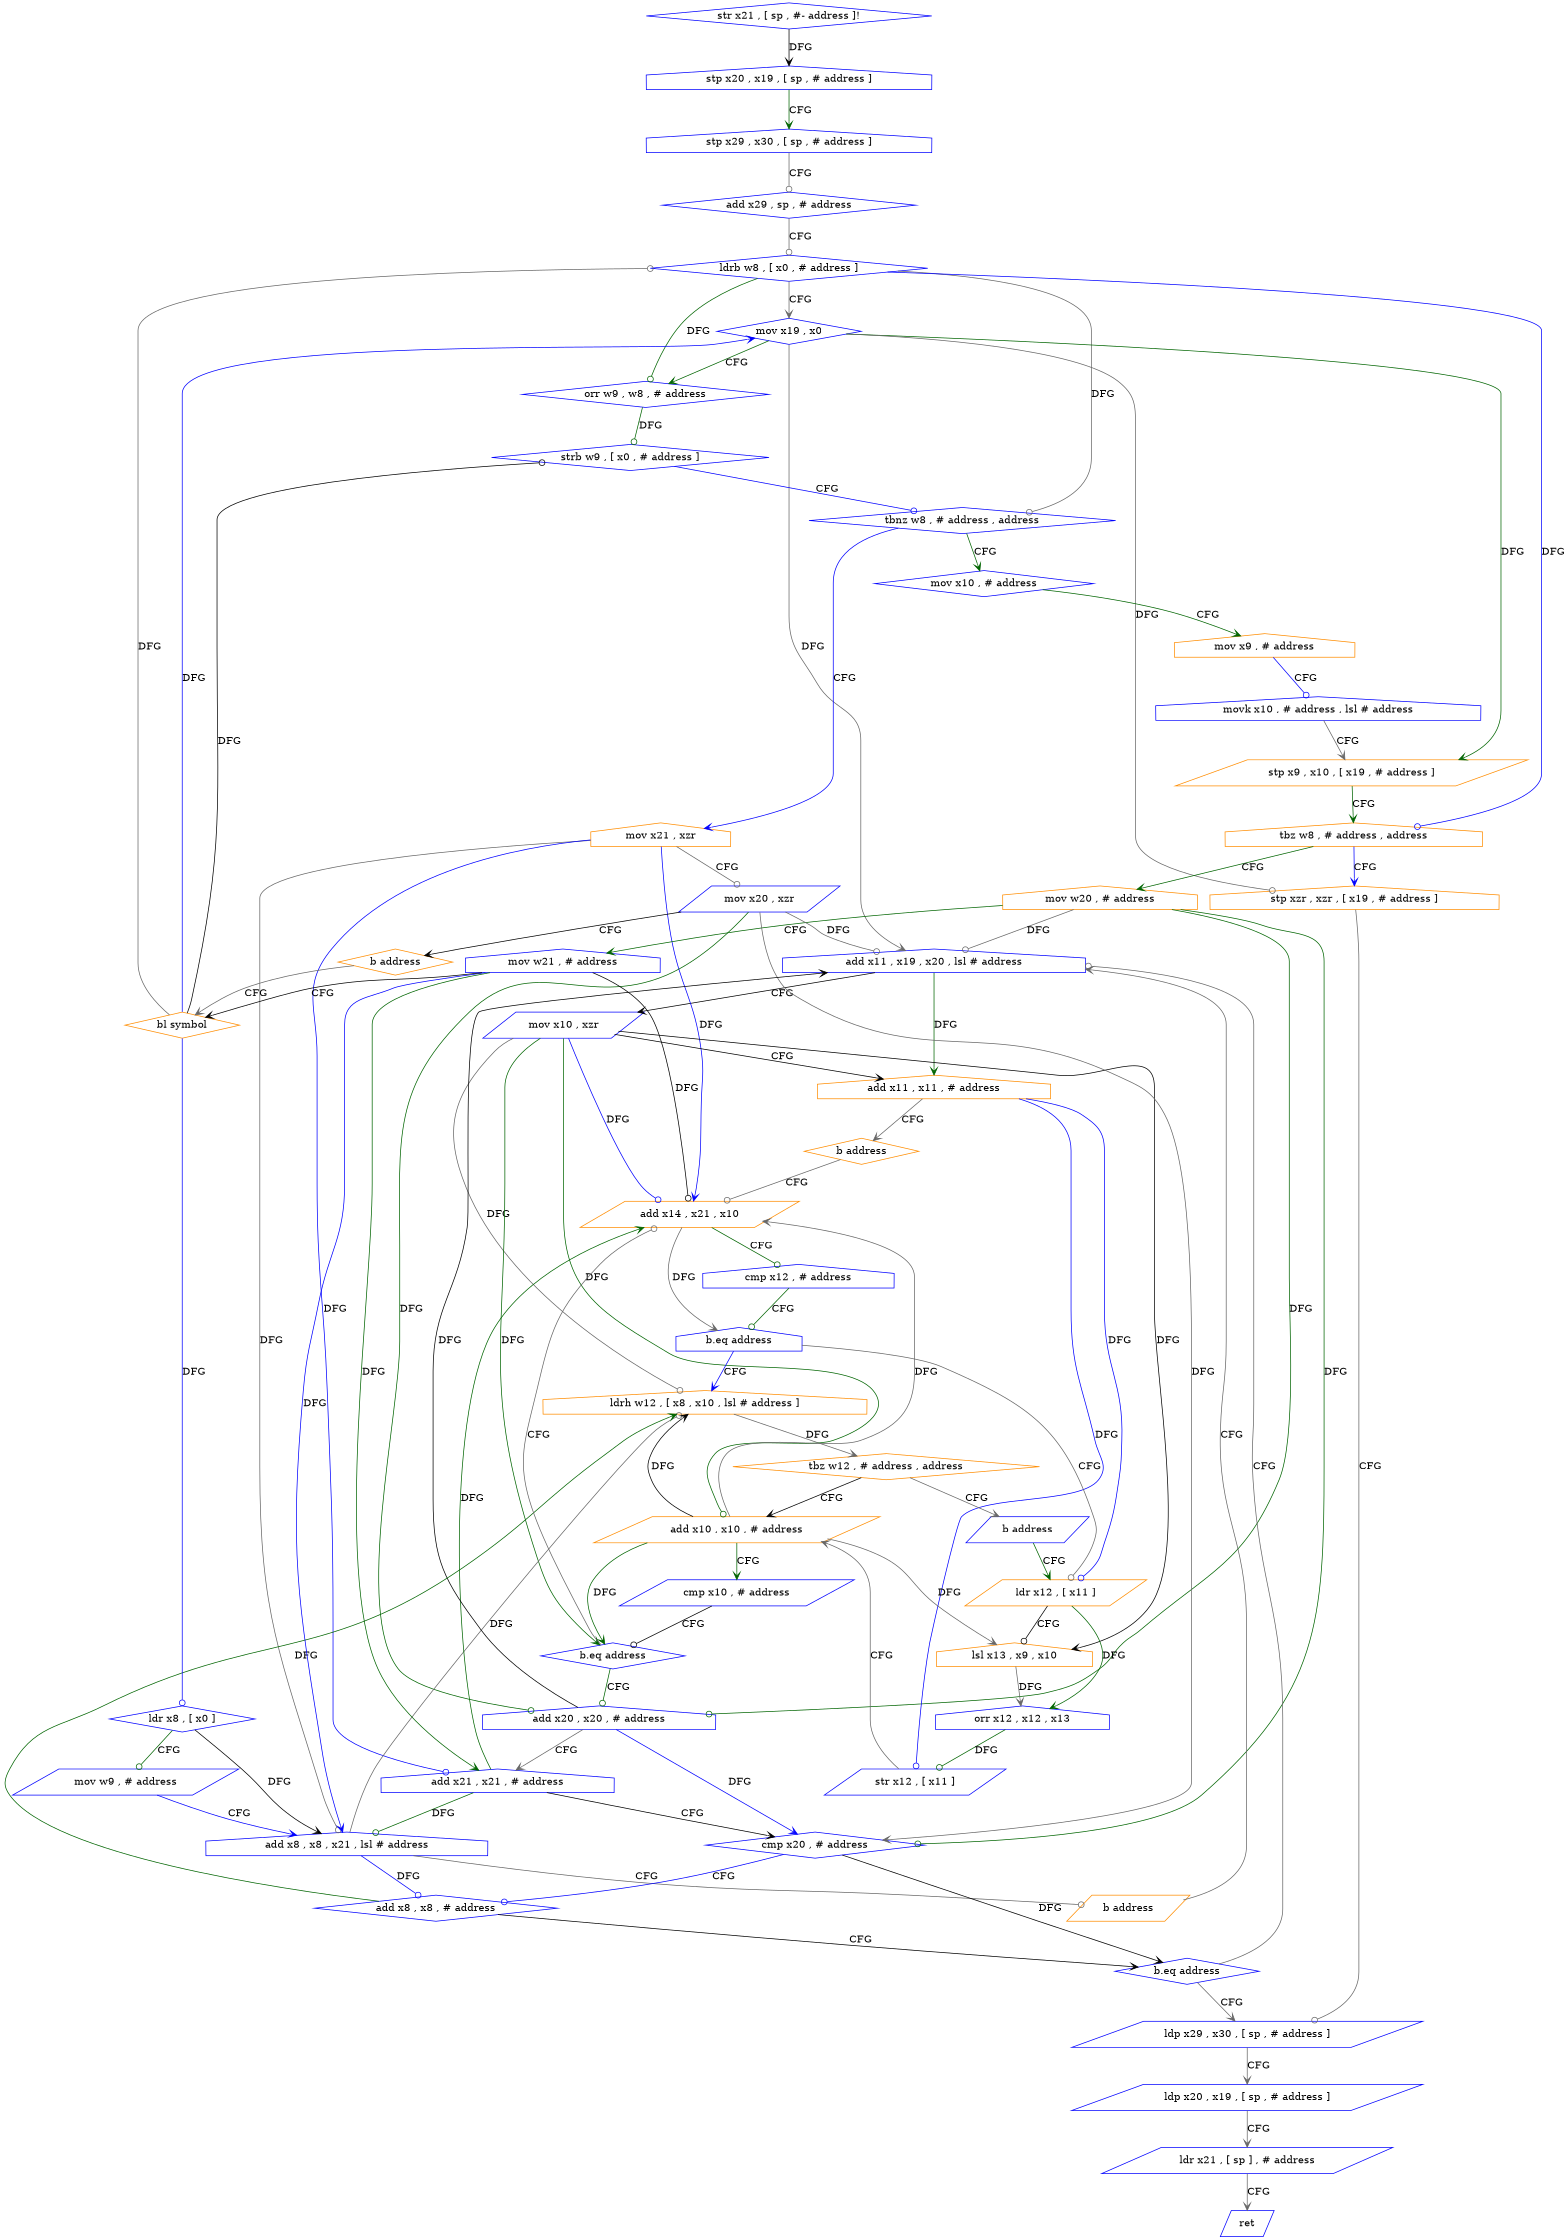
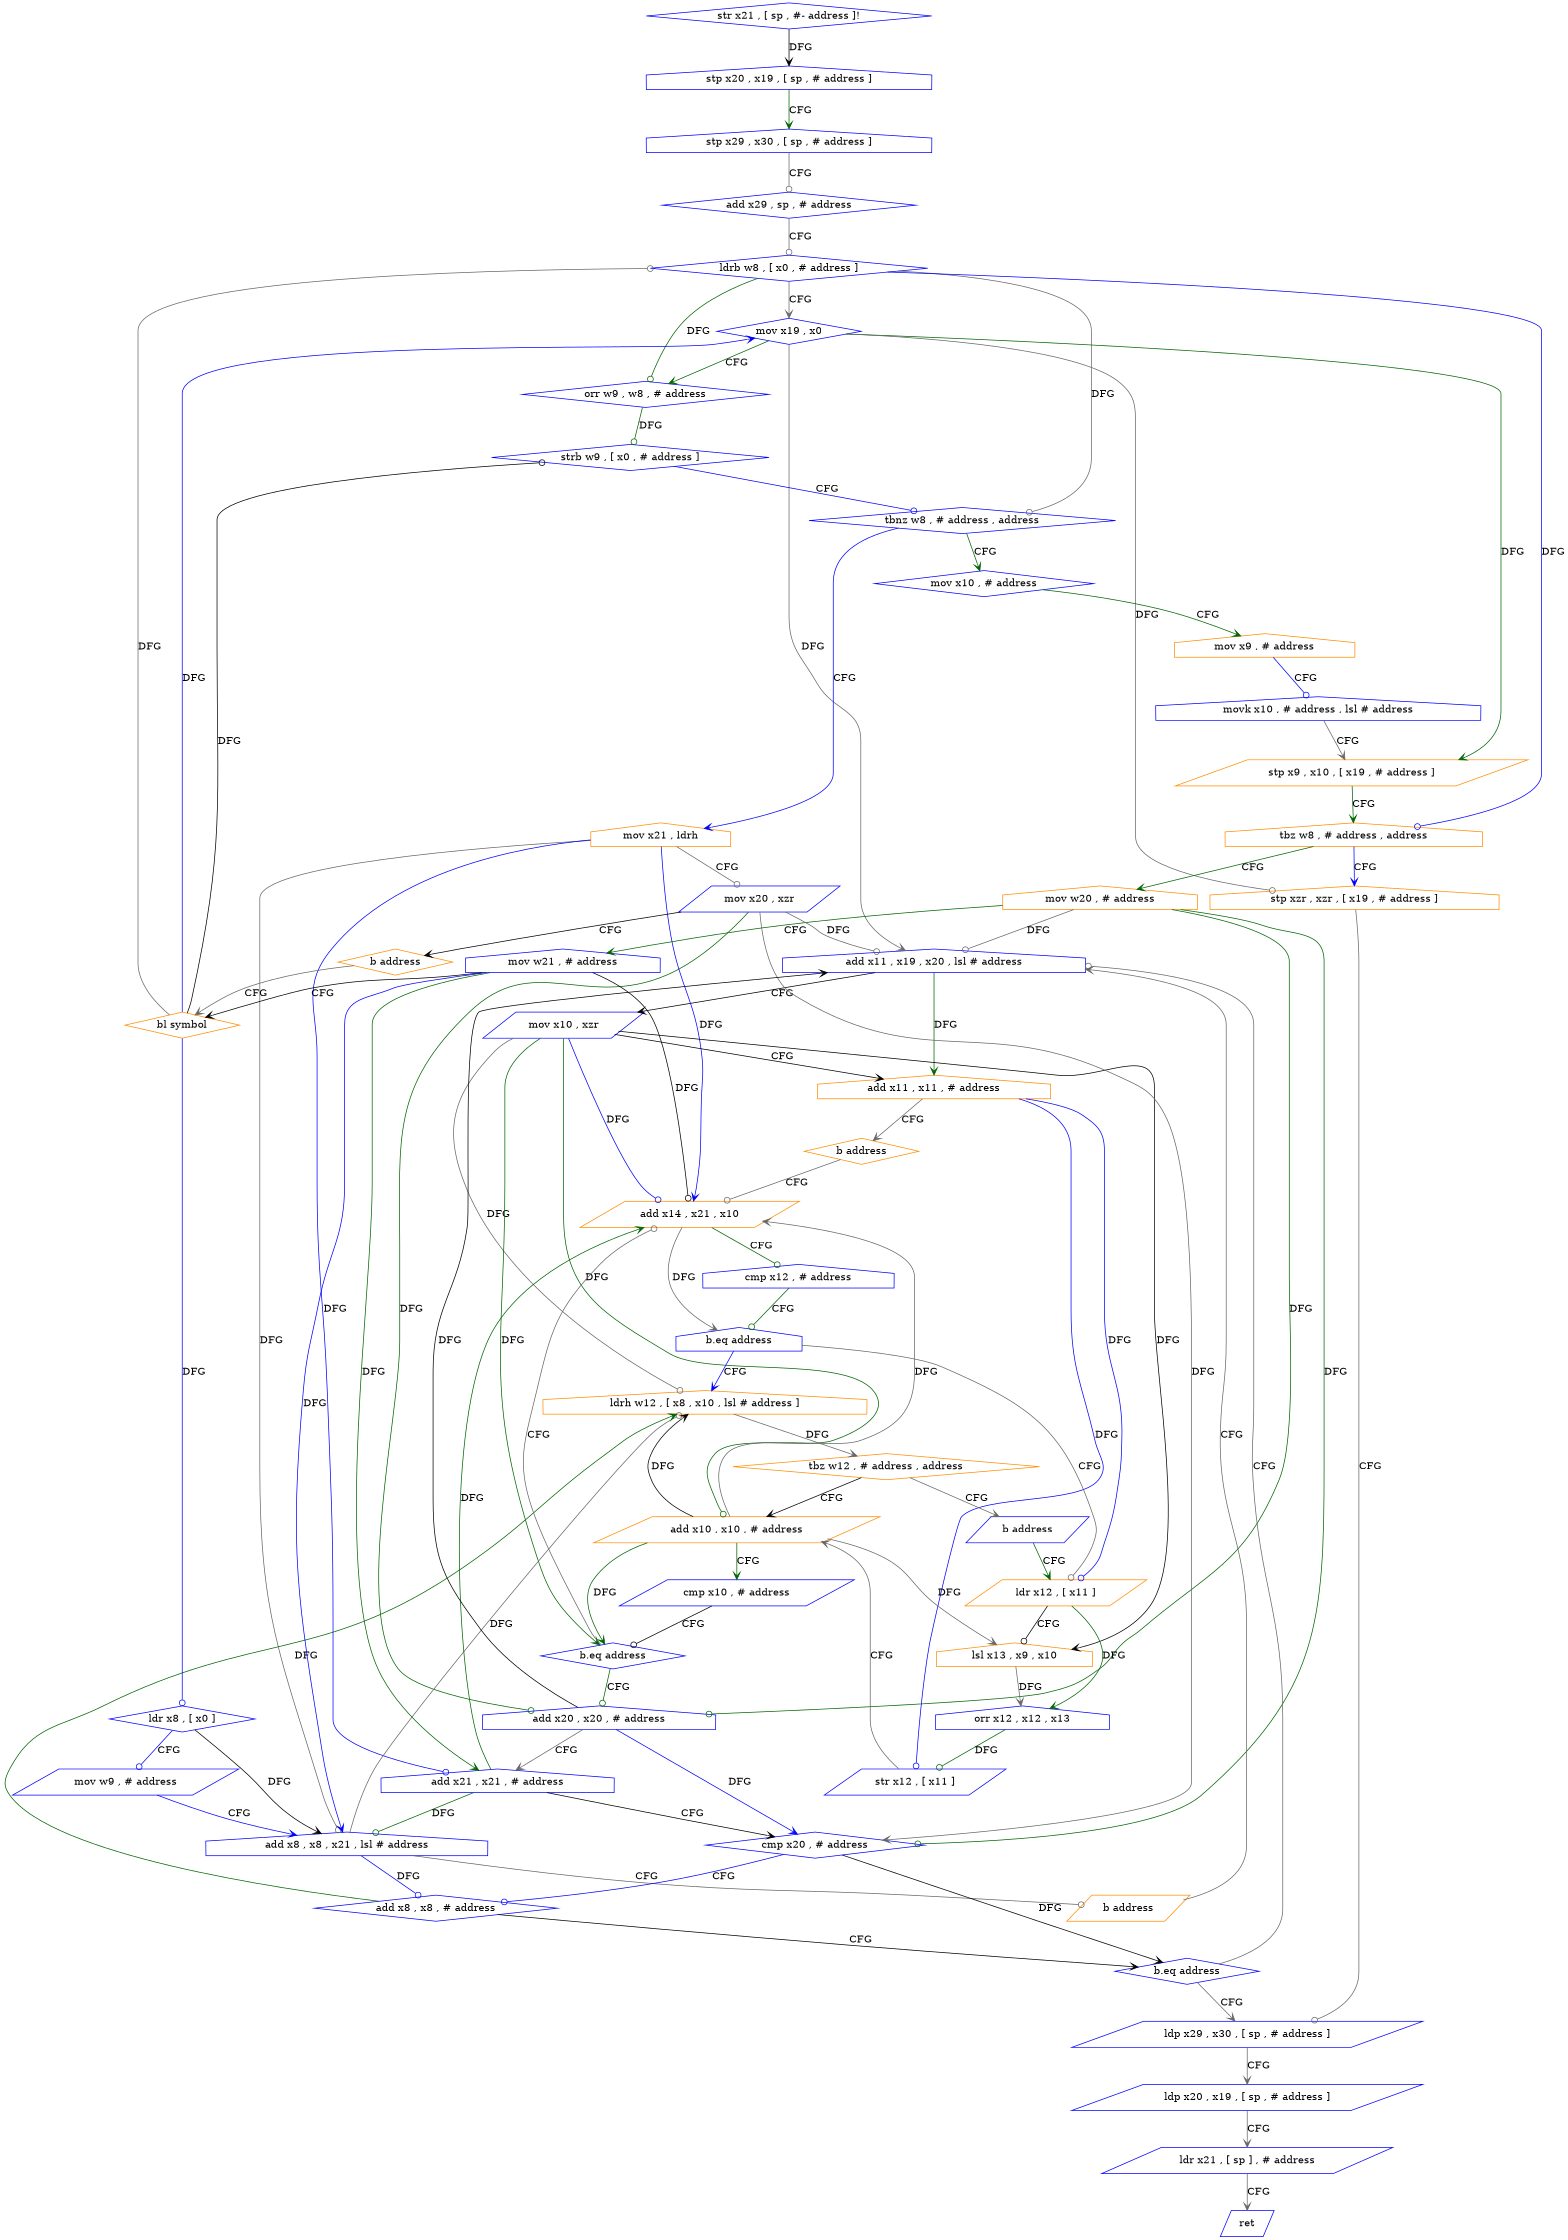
(661, 836) -> (661, 836)
(157, 1747) -> (157, 1747)
